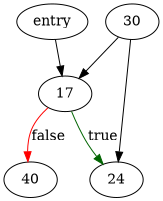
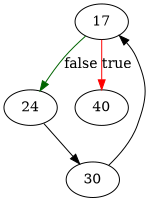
(52, 22) -> none
(125, 96) -> (58, 140)
(48, 137) -> (117, 65)
(103, 137) -> (81, 65)
